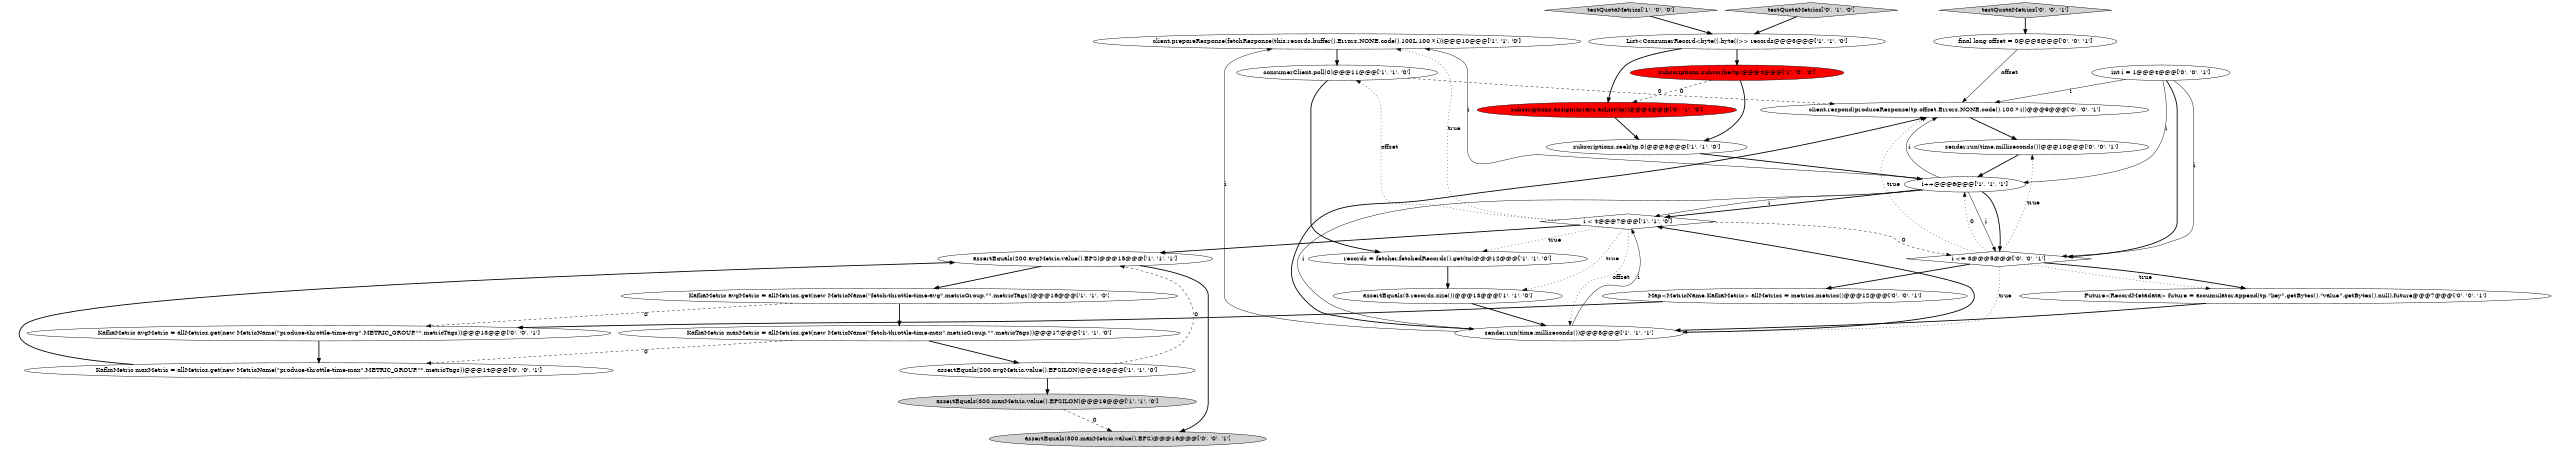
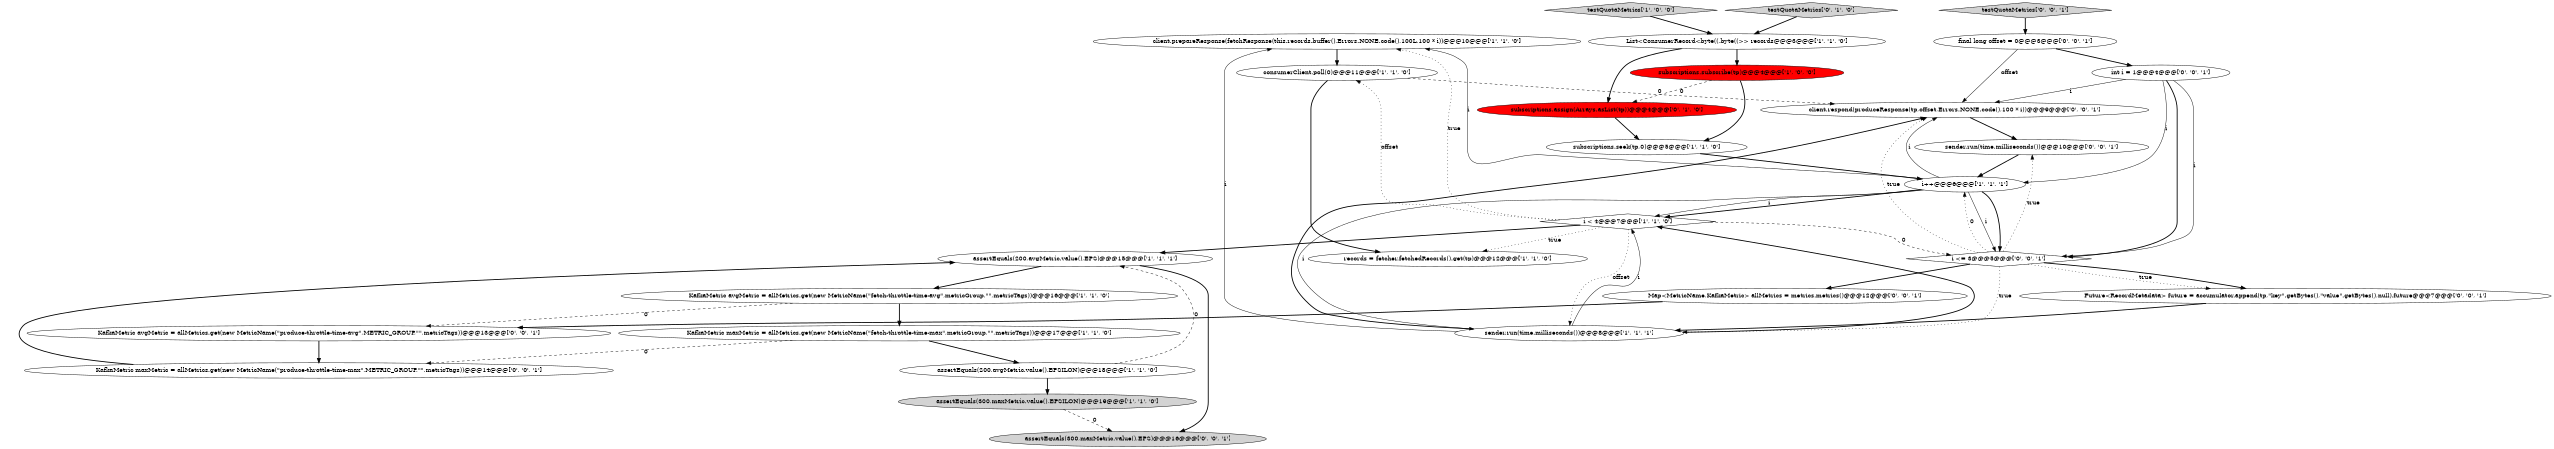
none -> (2092, 57)
(1448, 296) -> none
